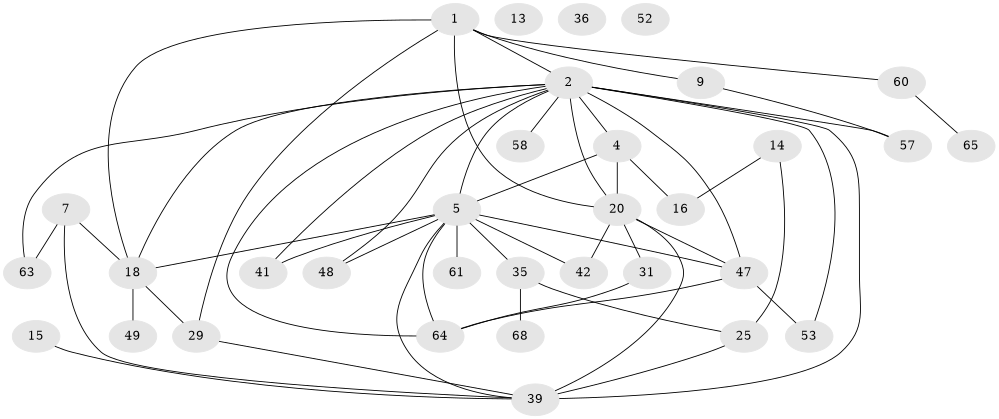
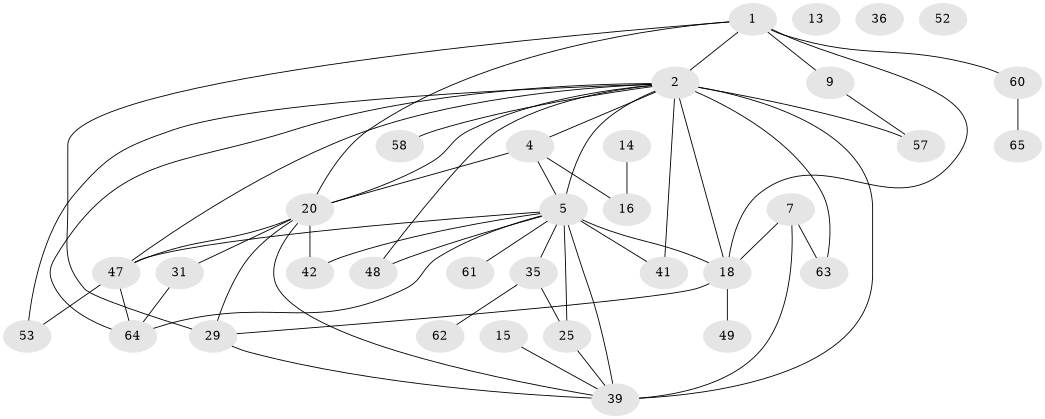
(784, 245) -> (566, 273)
none -> (245, 263)
(520, 336) -> (440, 336)
